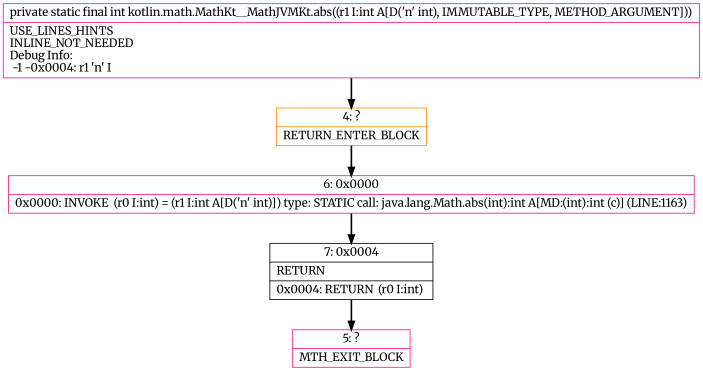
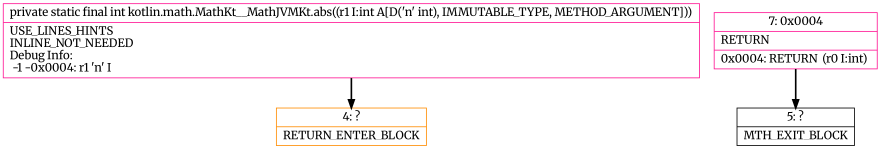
(351, 194) -> none
(351, 271) -> (796, 41)
(351, 349) -> (796, 127)
